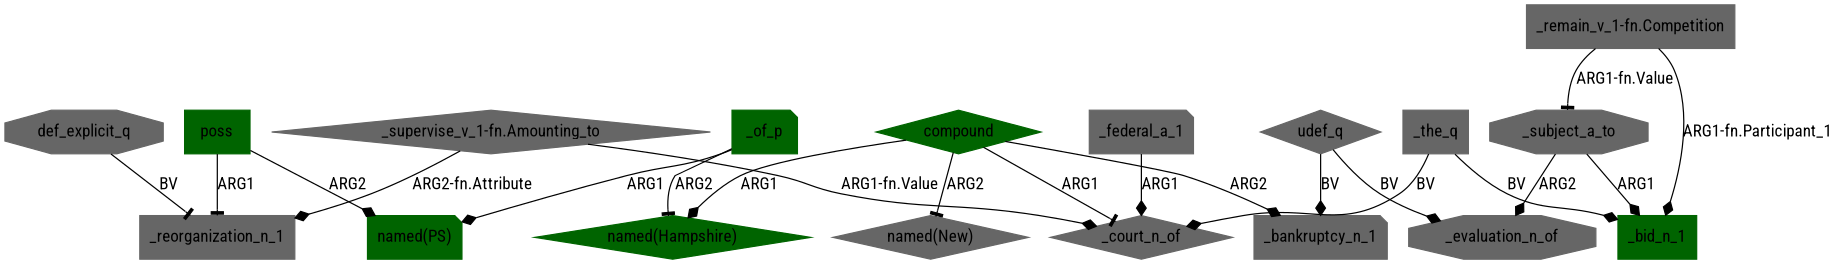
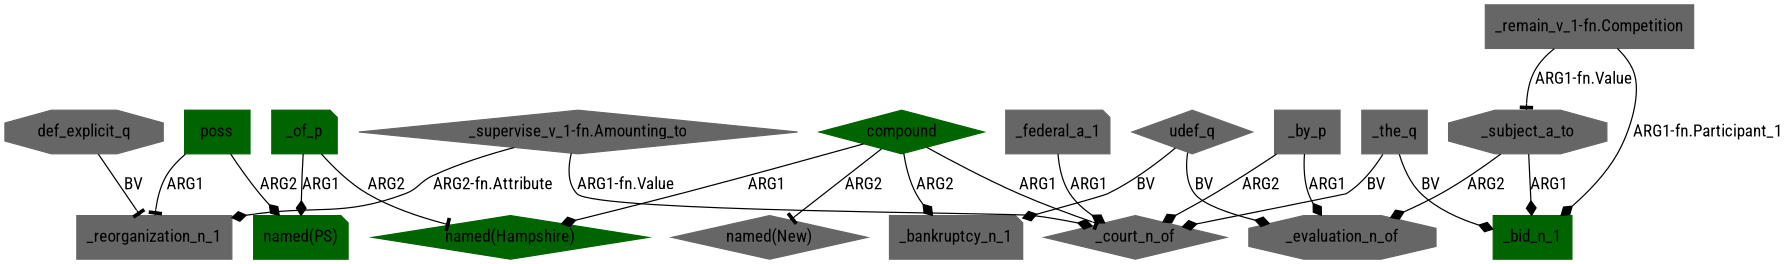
none -> (1307, 132)
